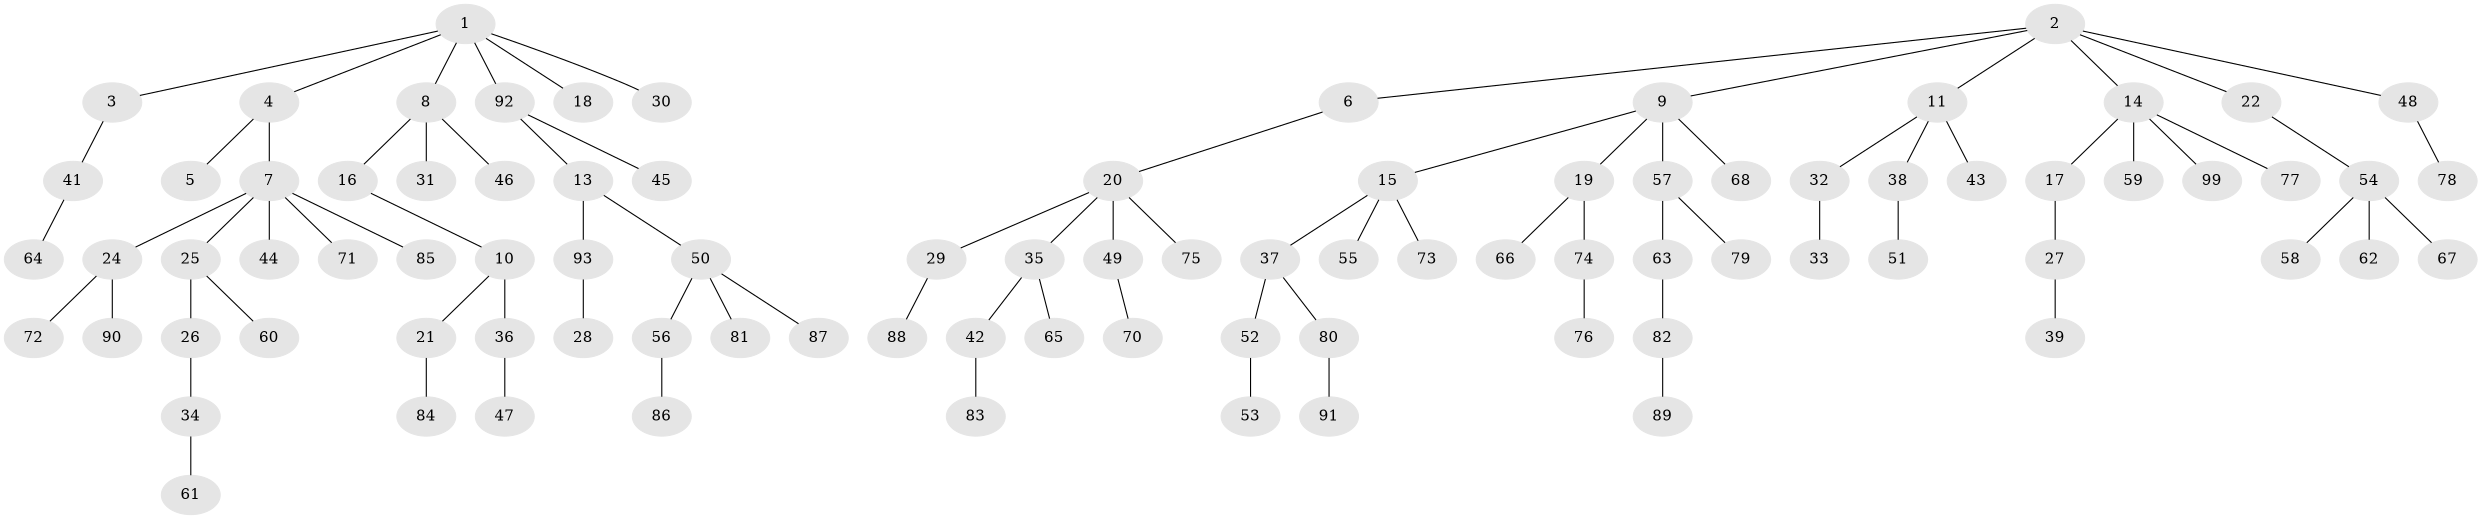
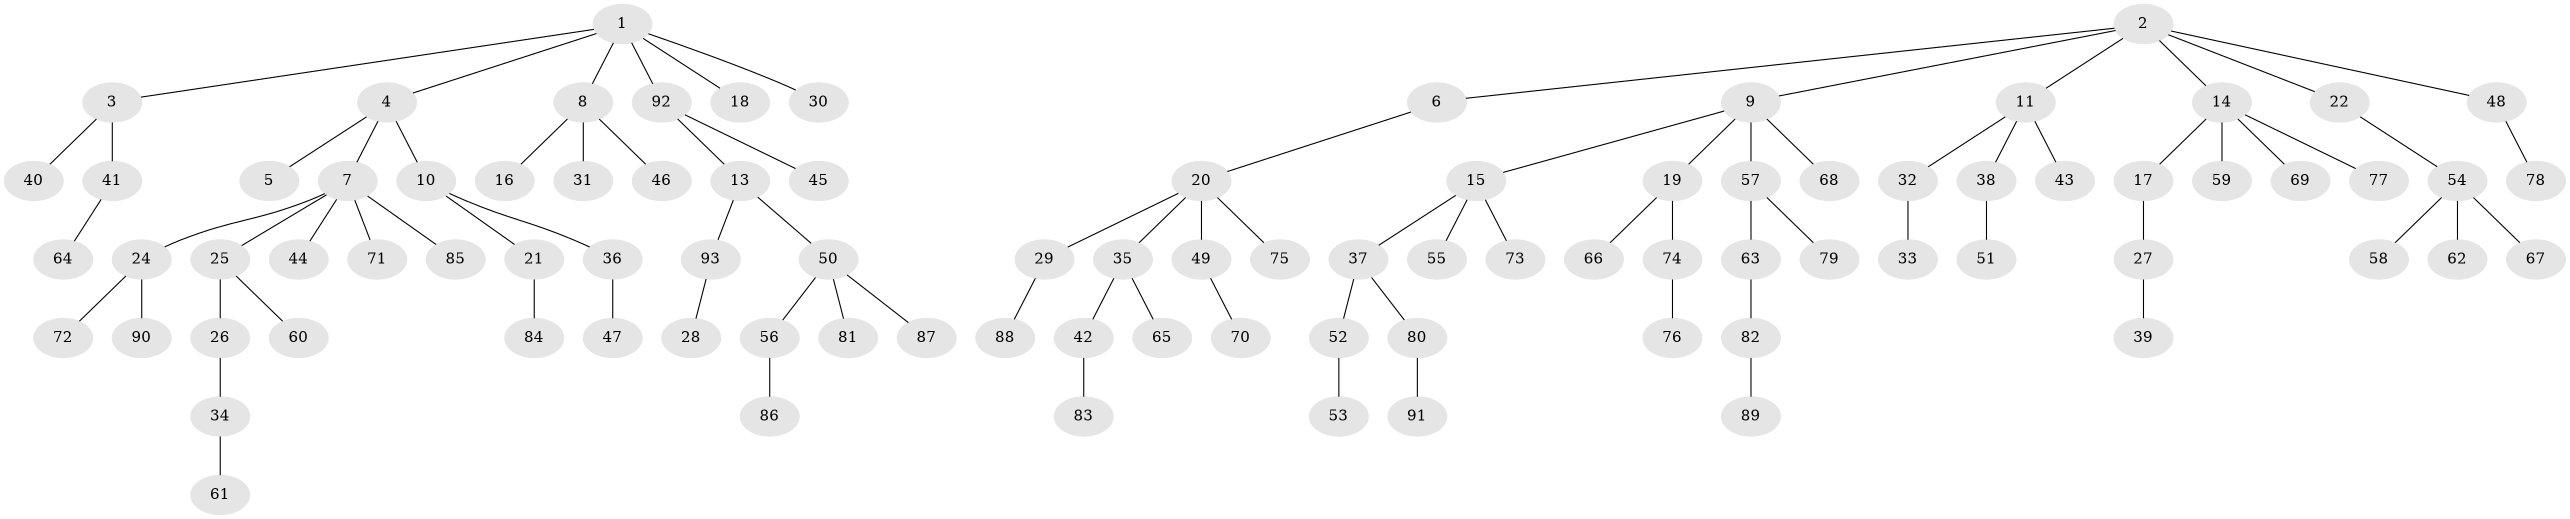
none -> (34, 181)
(2212, 181) -> (2300, 181)
(426, 220) -> (407, 142)
